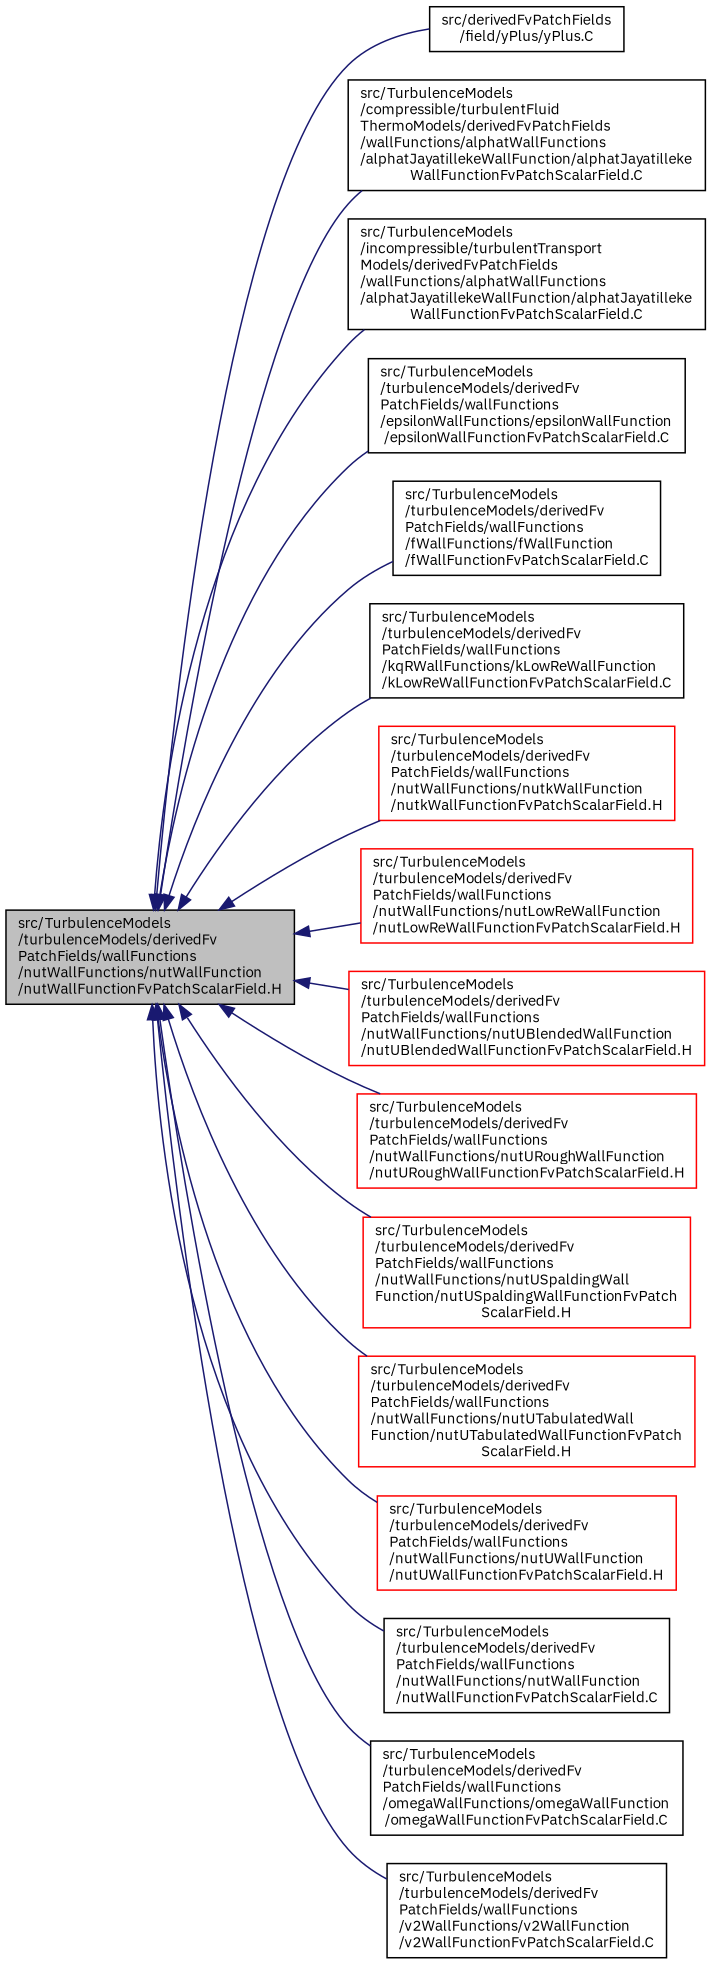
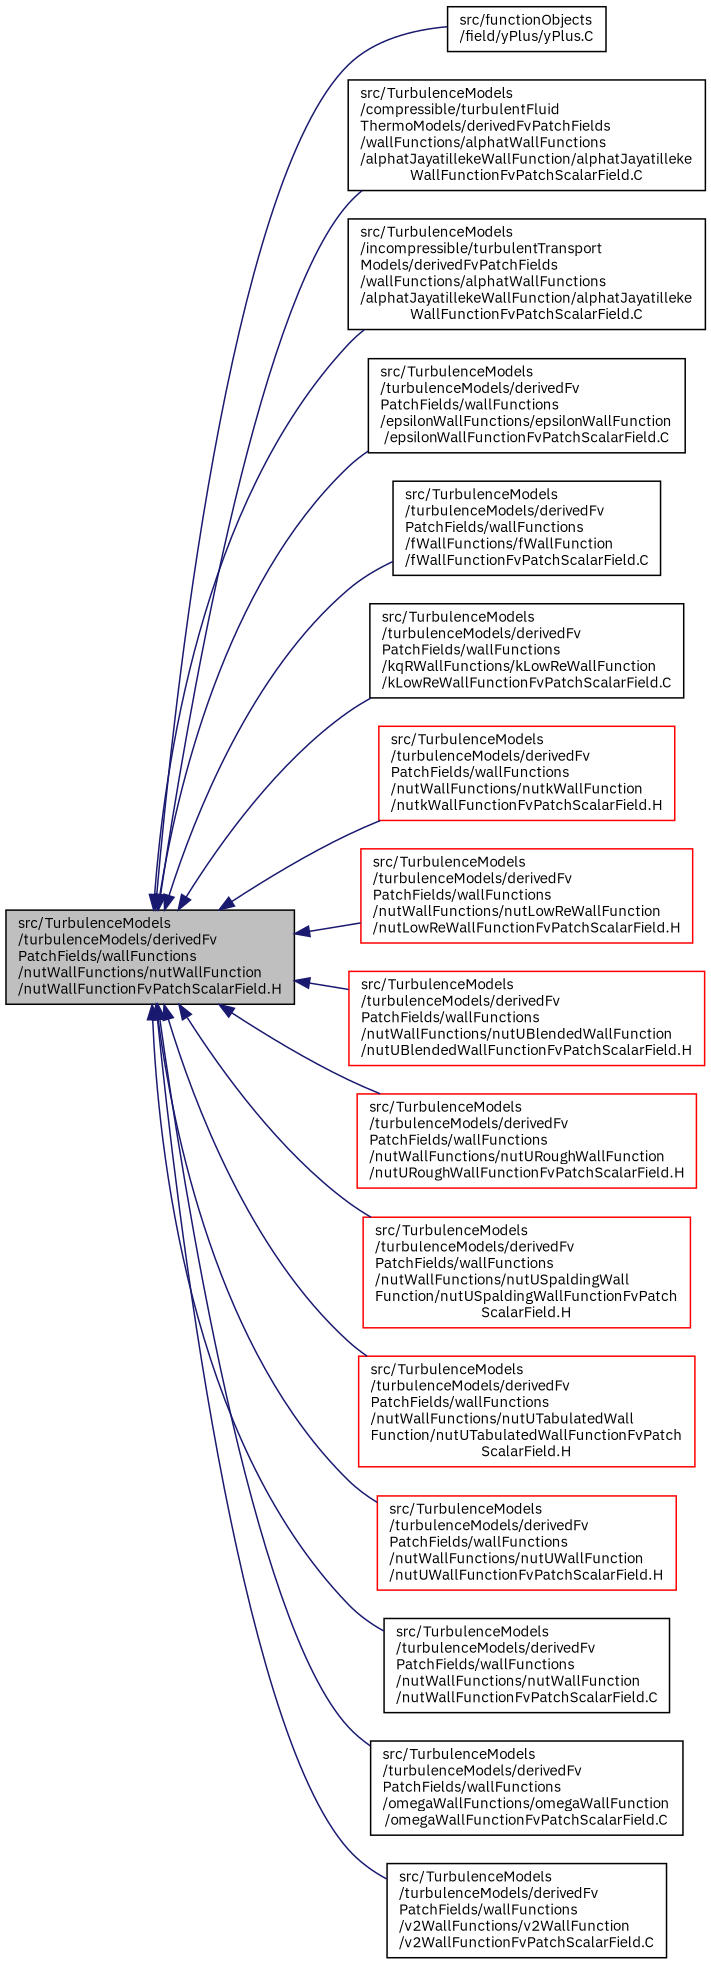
(527, 29) -> (527, 29)
